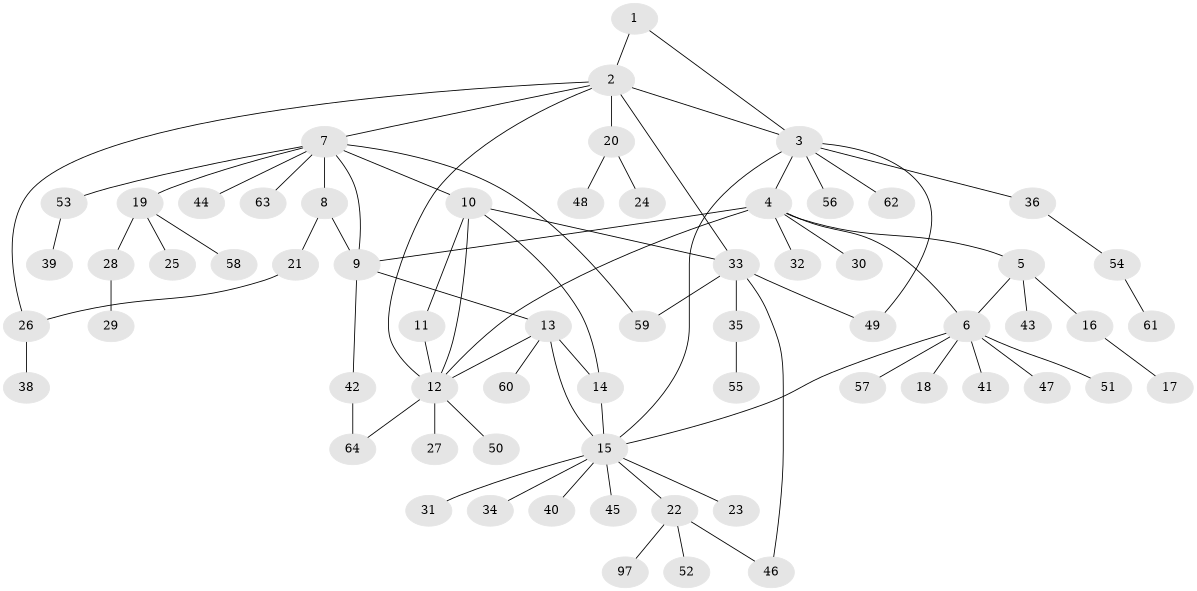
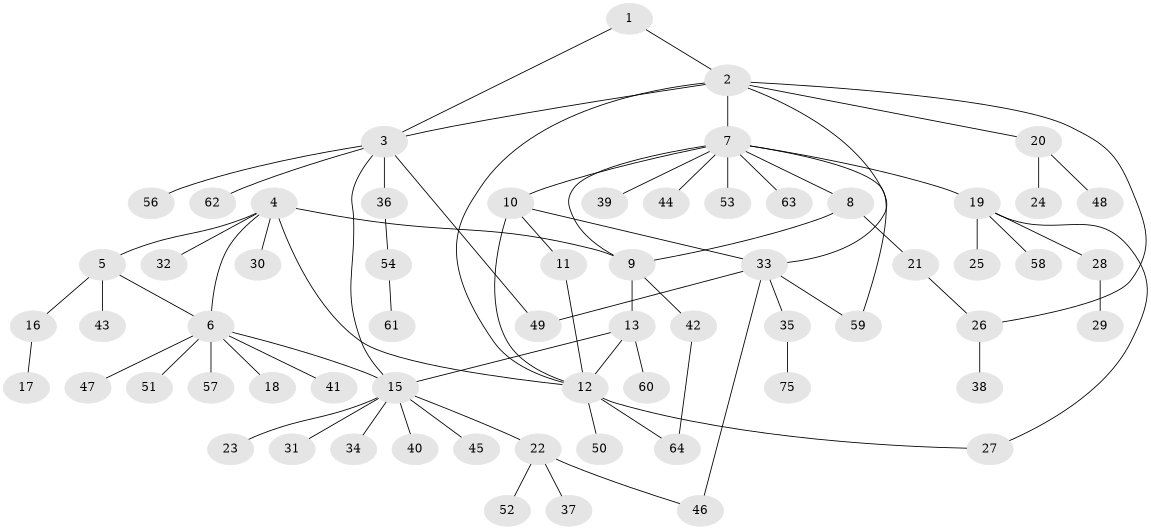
(784, 173) -> none
(57, 234) -> (666, 173)
none -> (1146, 302)
(600, 388) -> none
(736, 388) -> (788, 388)
(625, 572) -> (569, 511)
